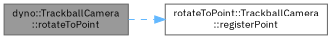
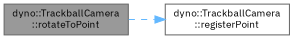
(246, 20) -> (227, 20)
